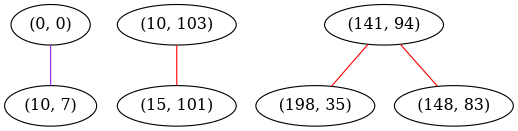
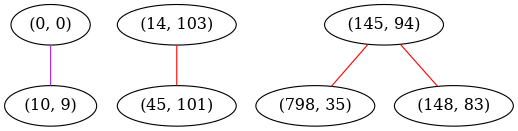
(177, 25) -> (177, 25)
(384, 25) -> (384, 25)
(51, 106) -> (51, 106)
(177, 106) -> (177, 106)
(315, 106) -> (315, 106)
